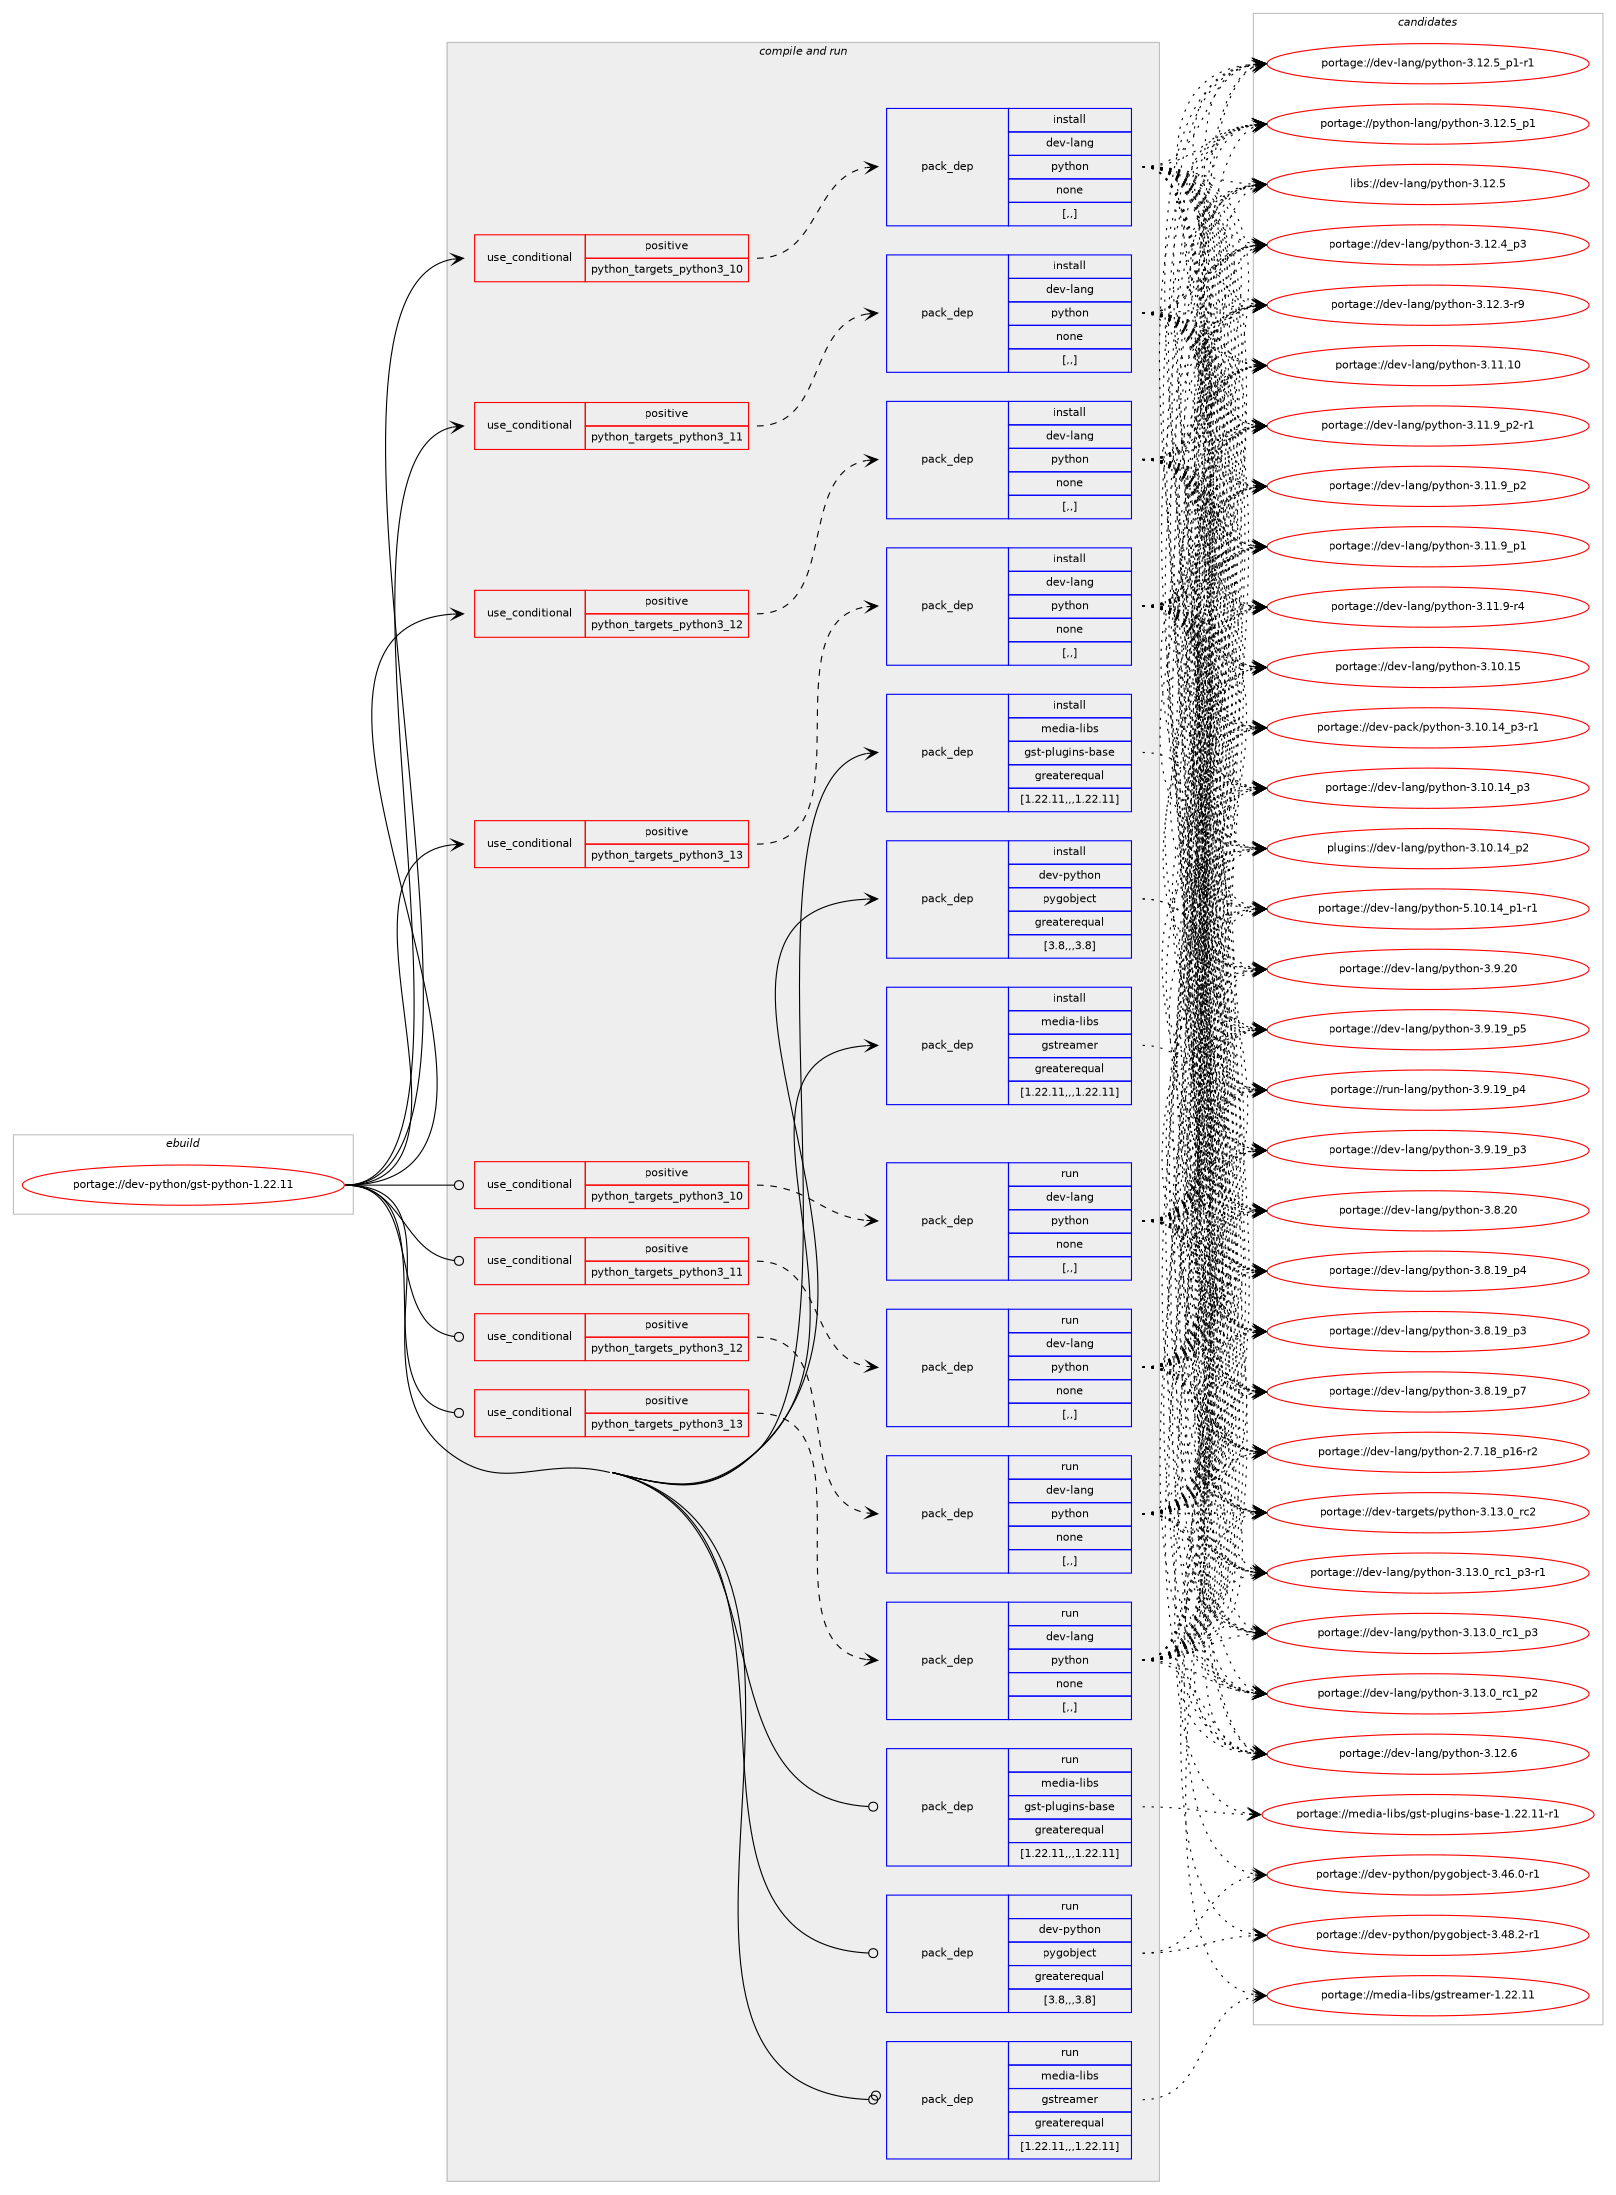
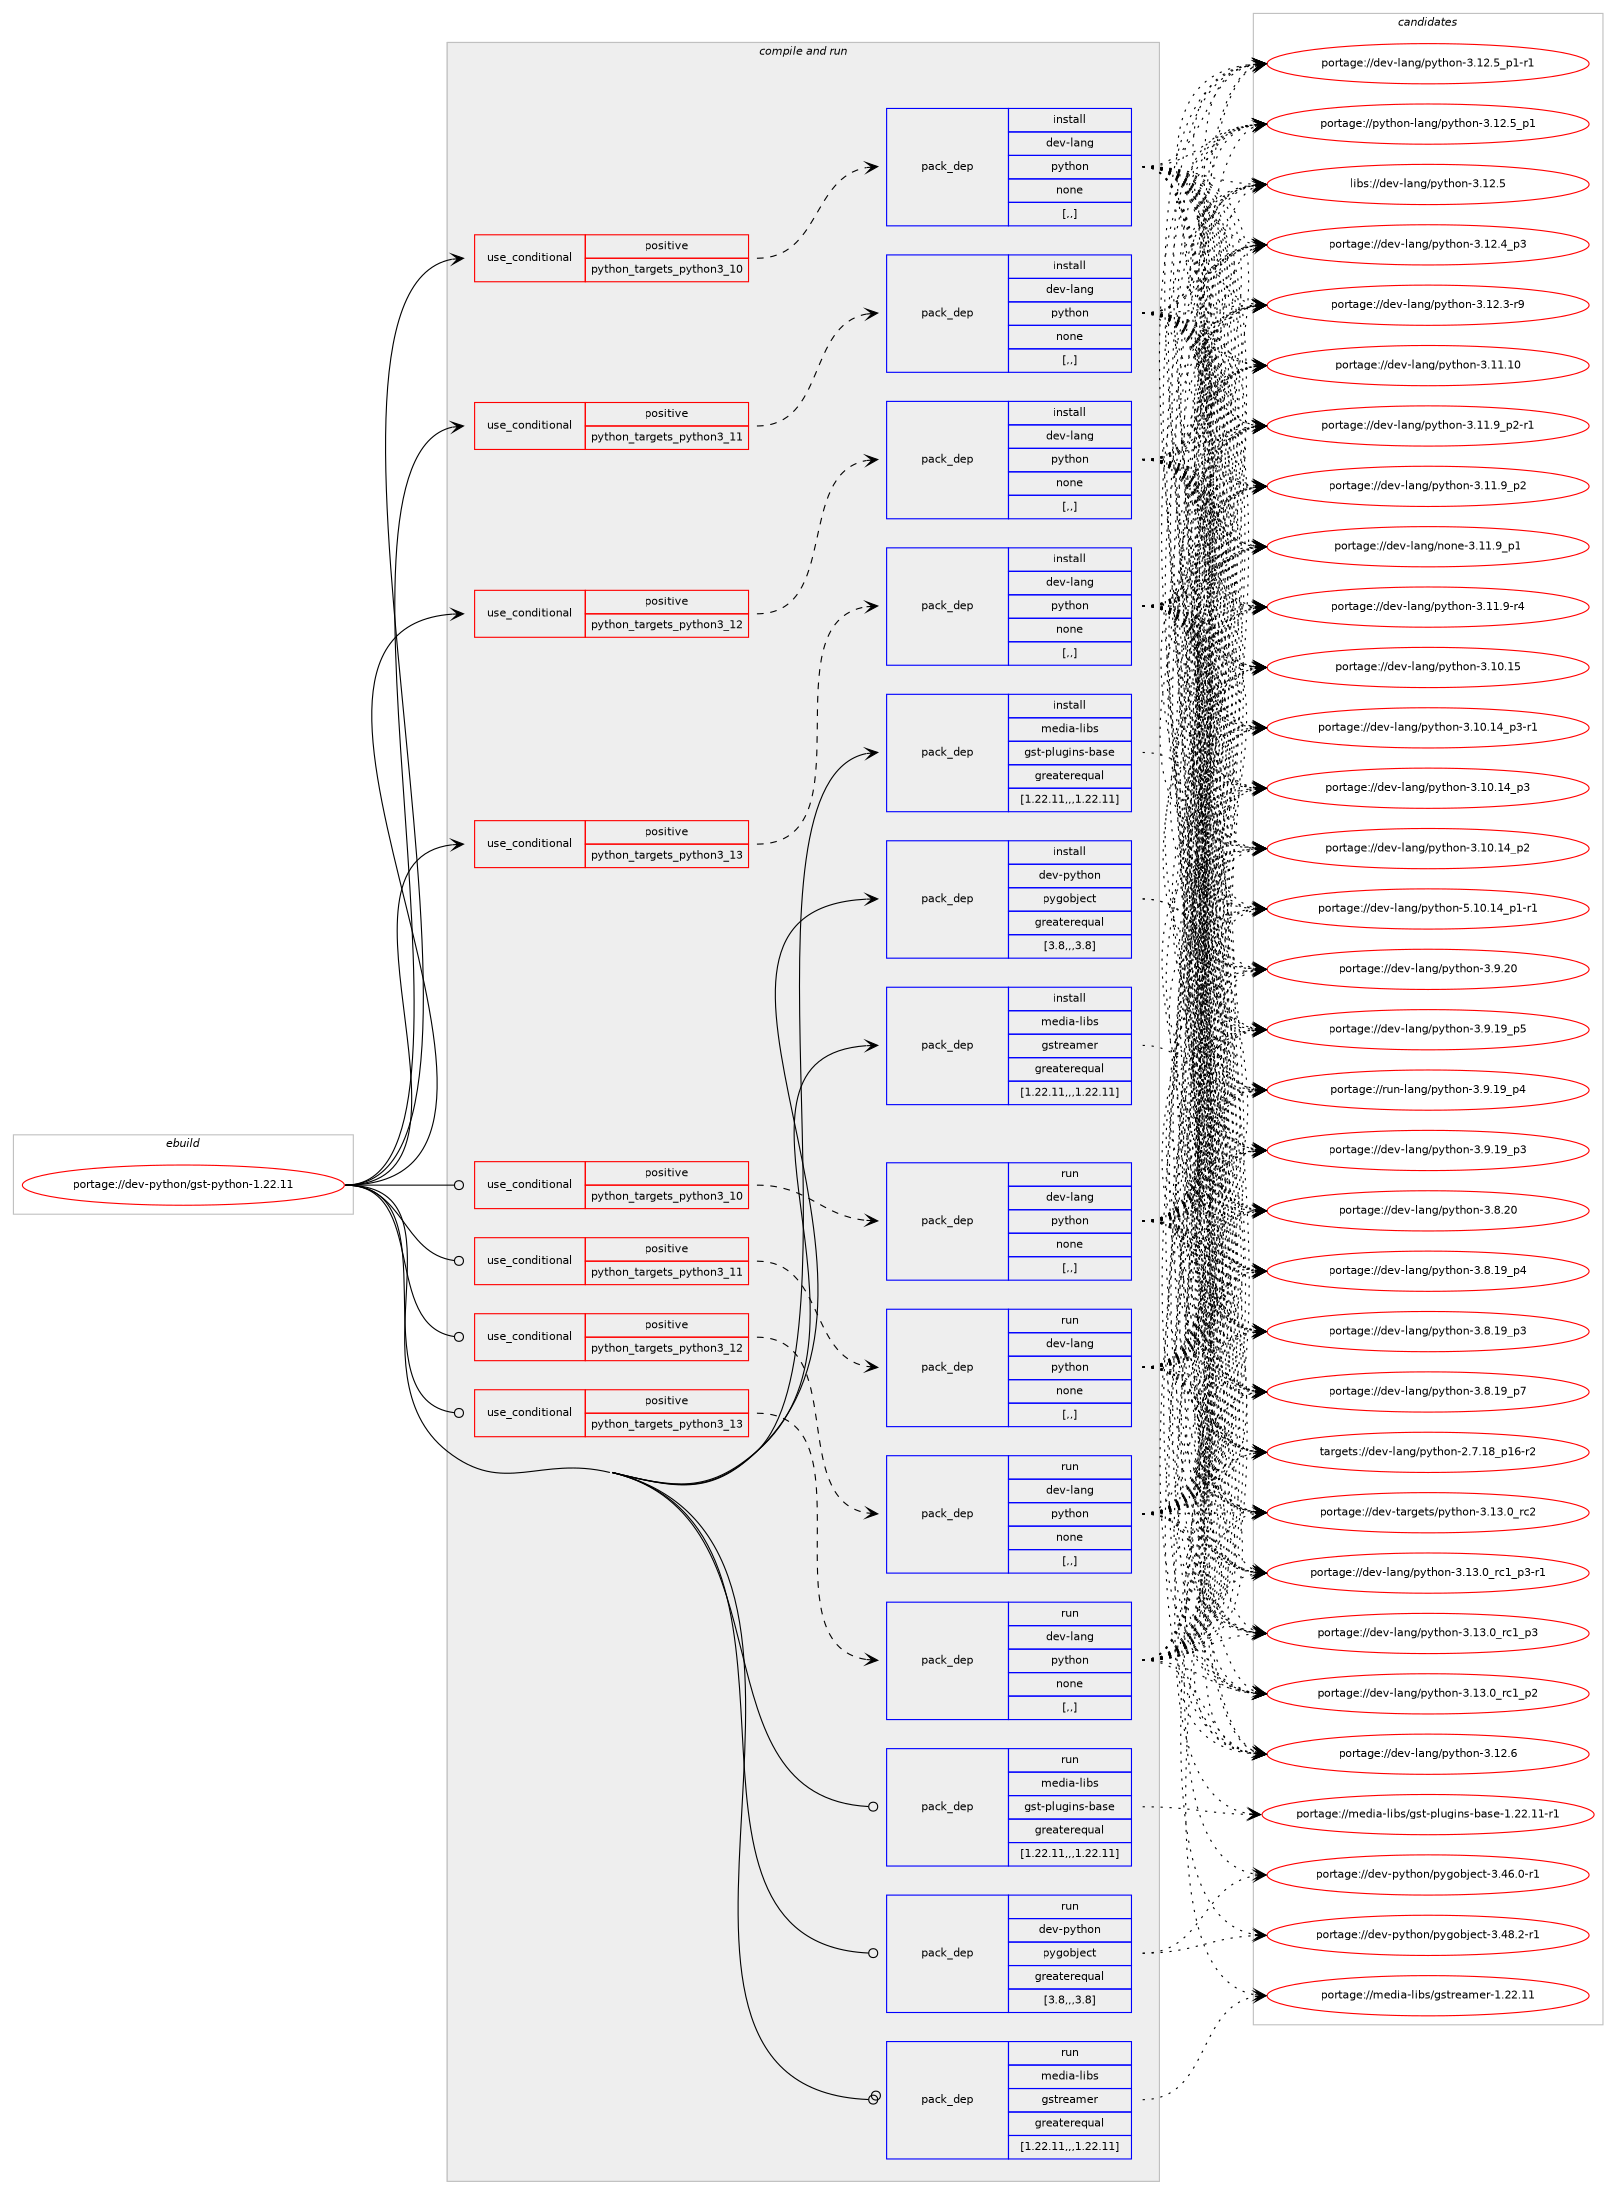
(1428, 547) -> (1428, 547)
(1428, 728) -> (1428, 728)
(1428, 849) -> (1428, 849)
(1428, 1452) -> (1428, 1452)
